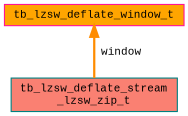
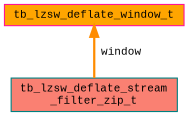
(94, 95) -> (94, 95)
